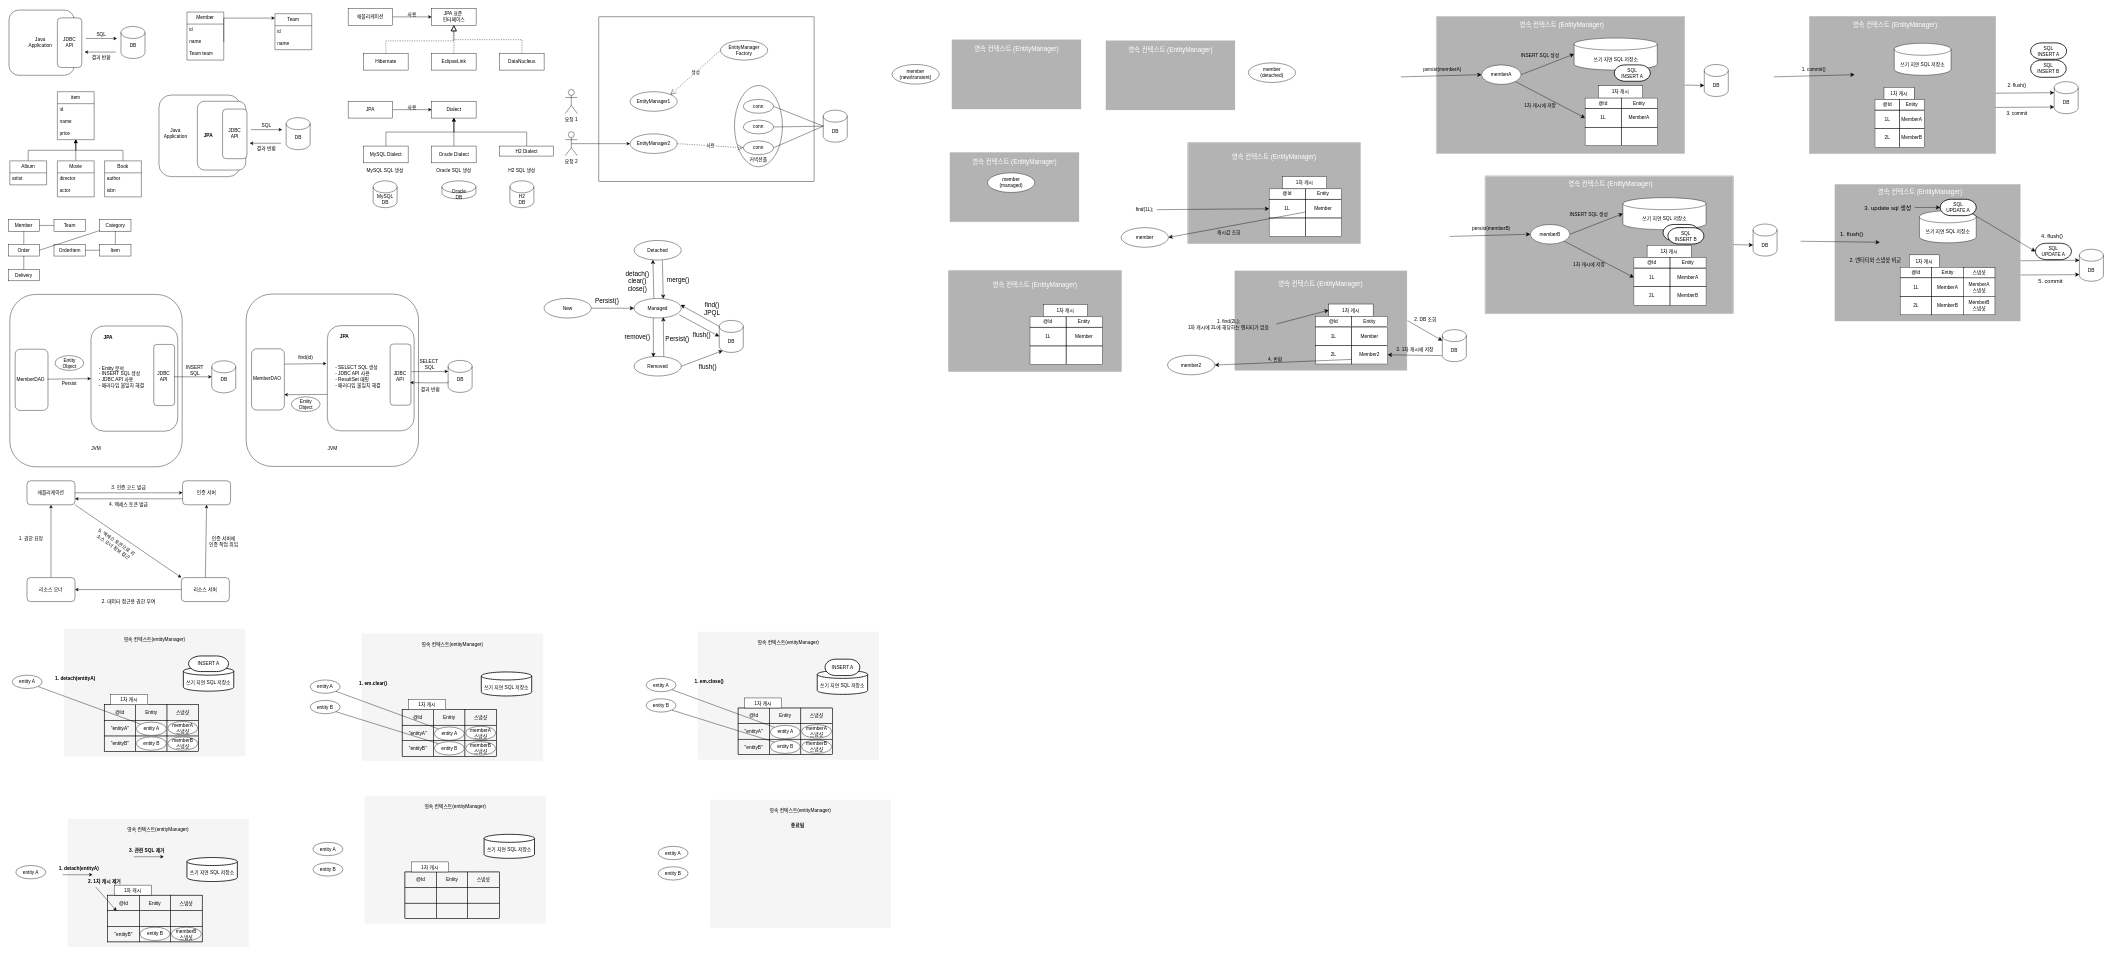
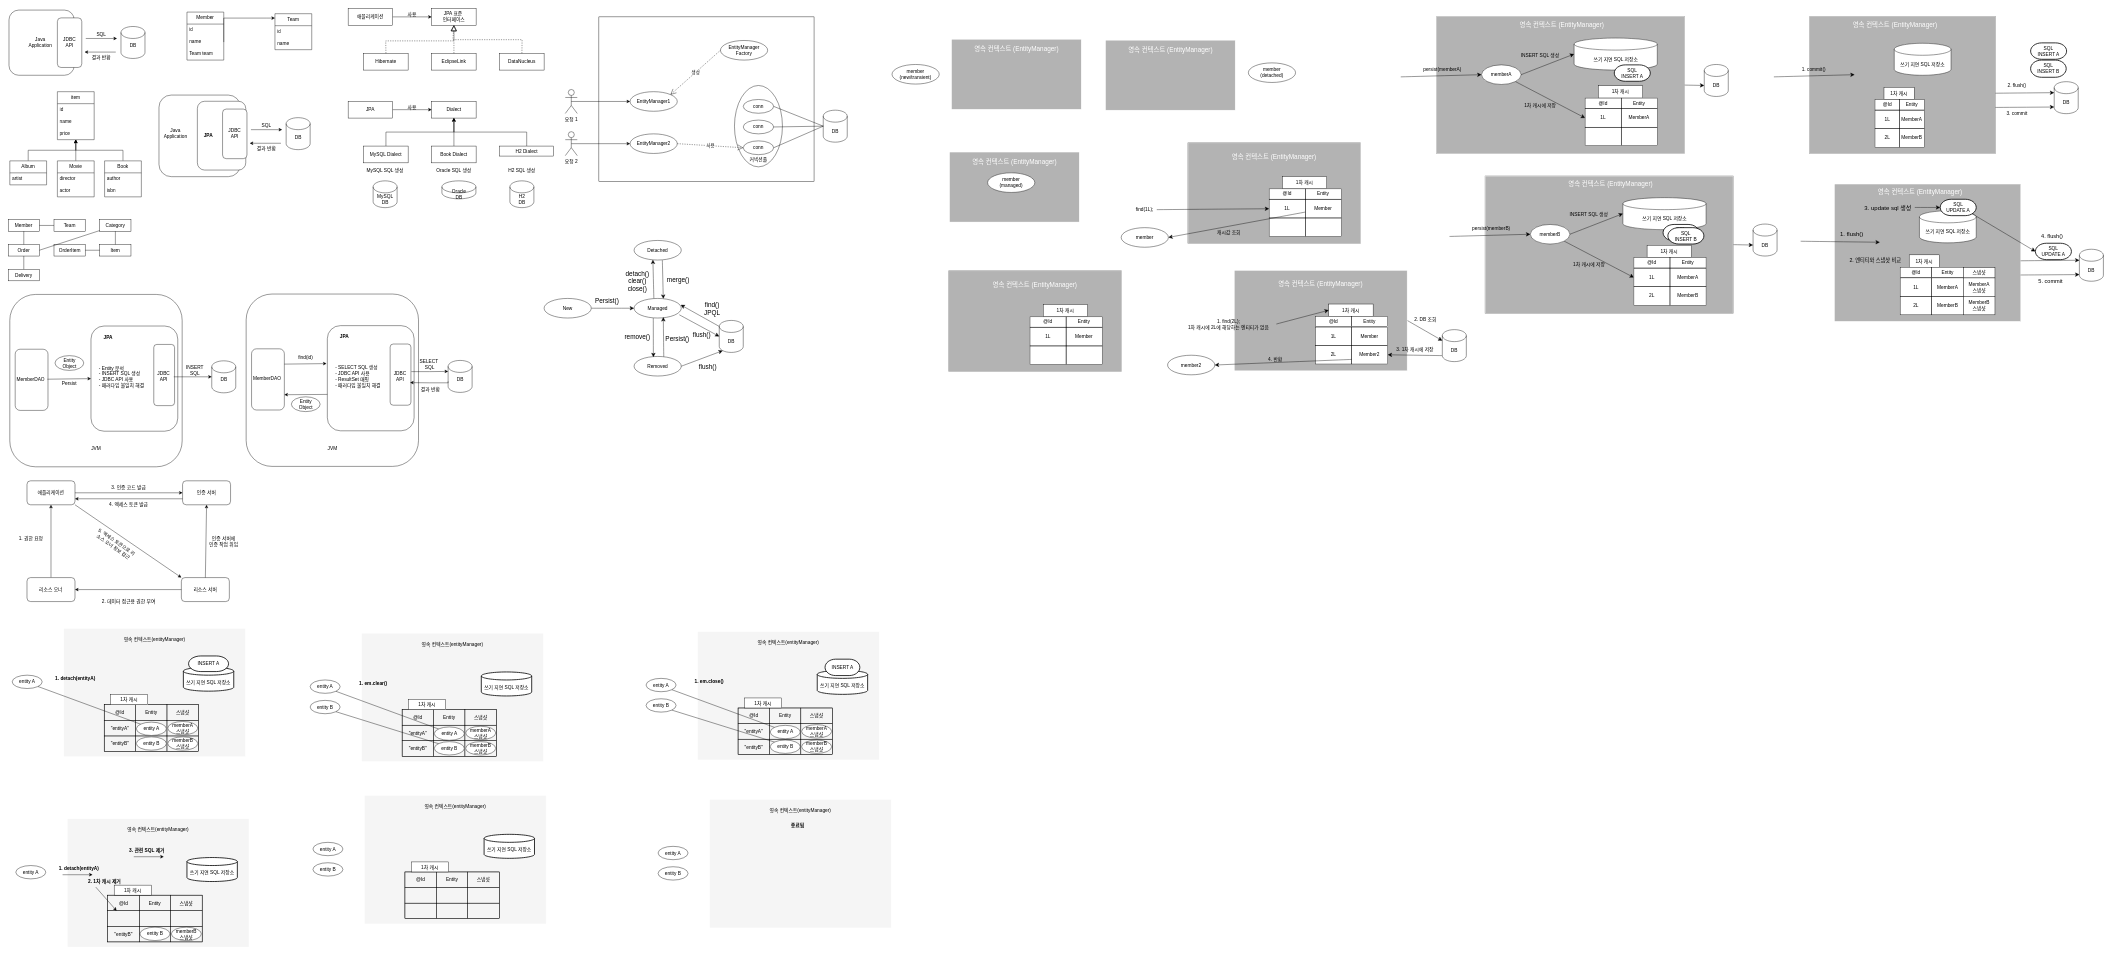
none -> (626, 101)
(454, 154) -> (454, 154)
